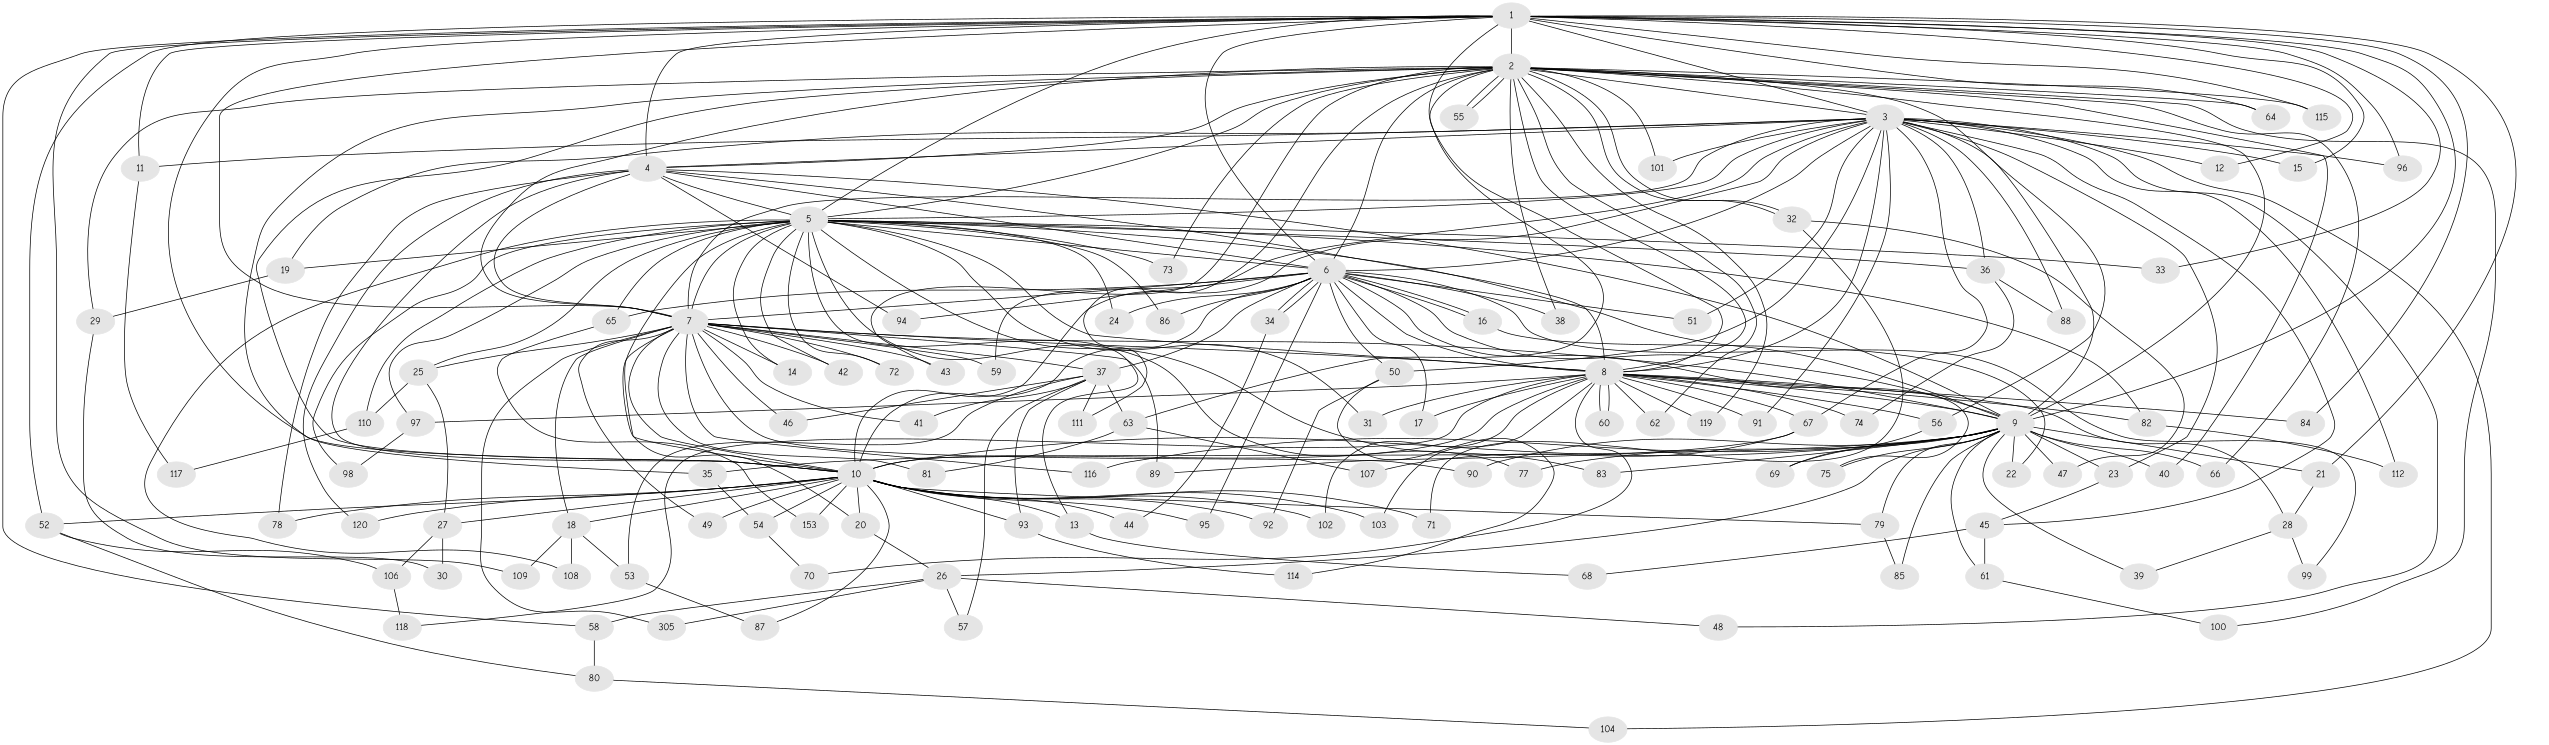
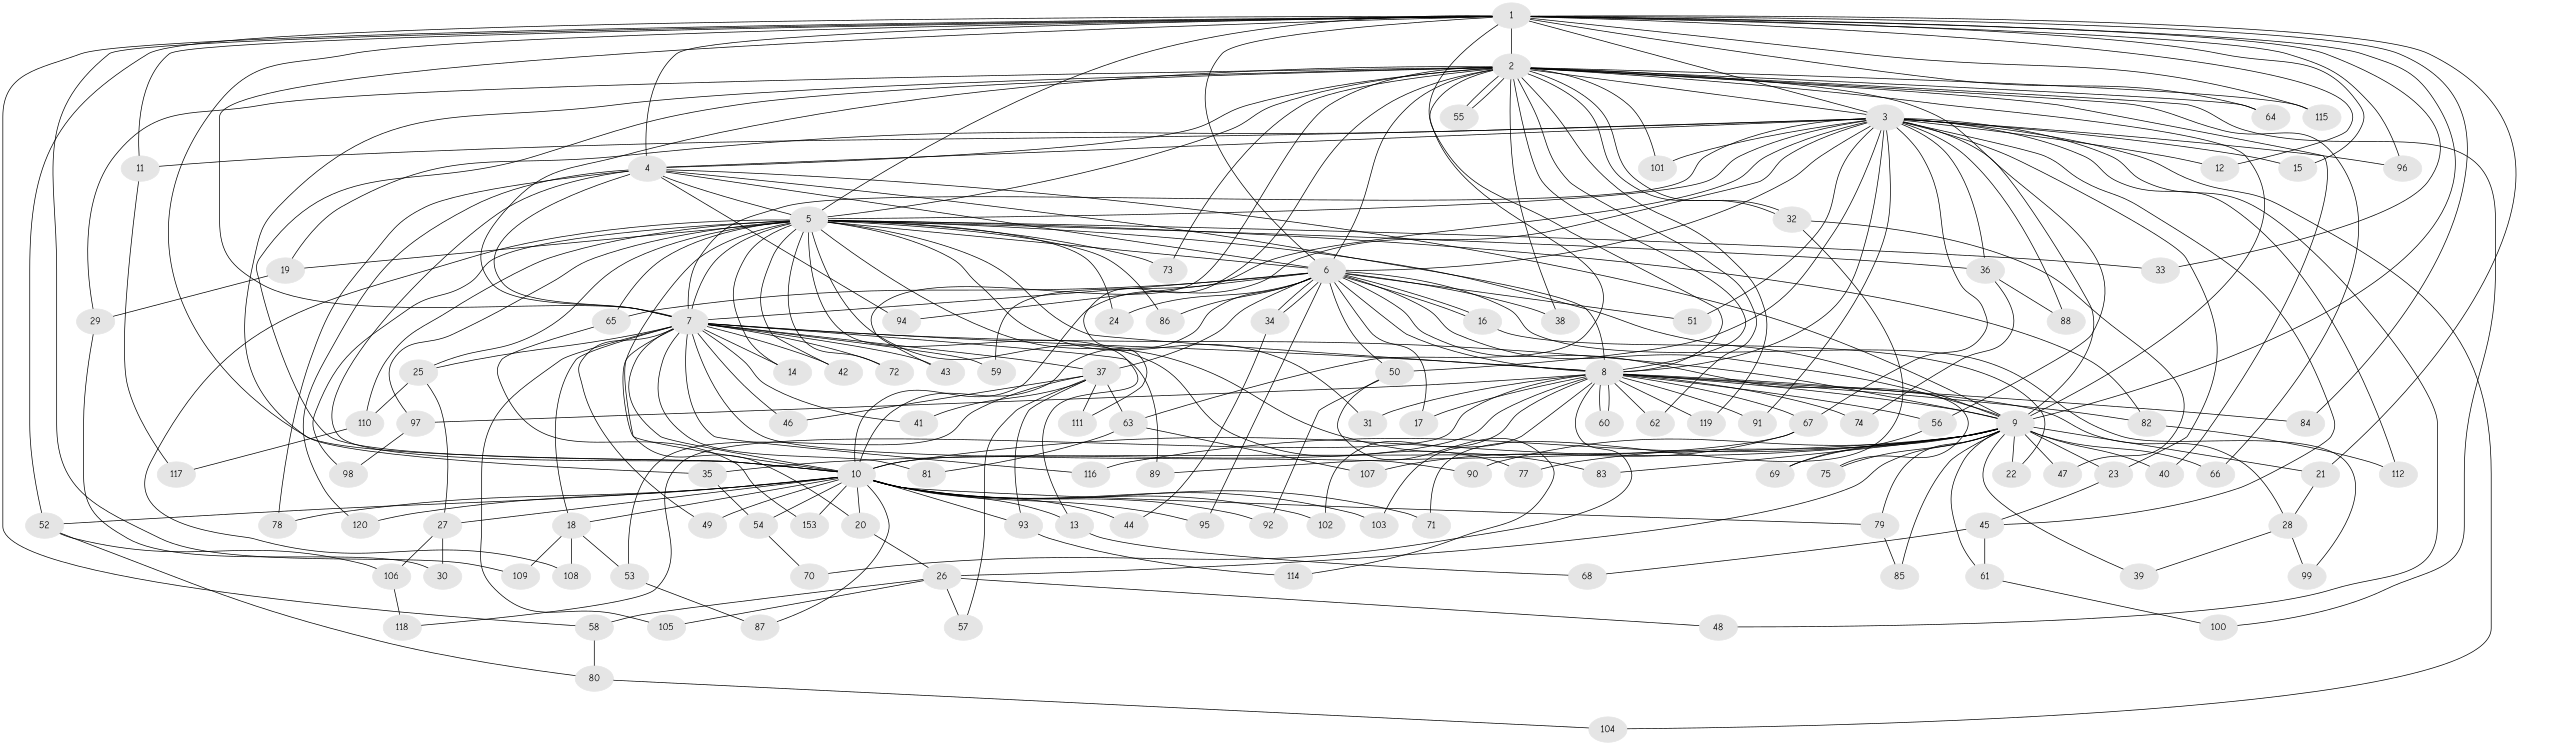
(667, 628) -> (667, 628)
